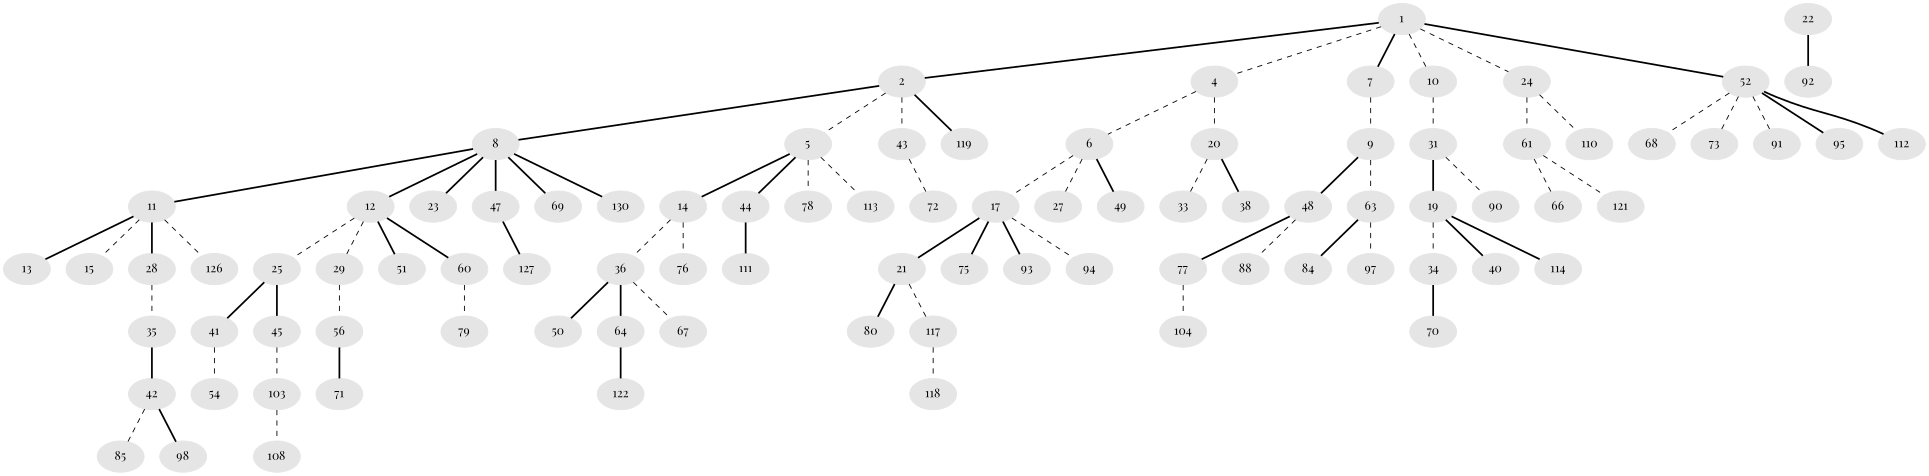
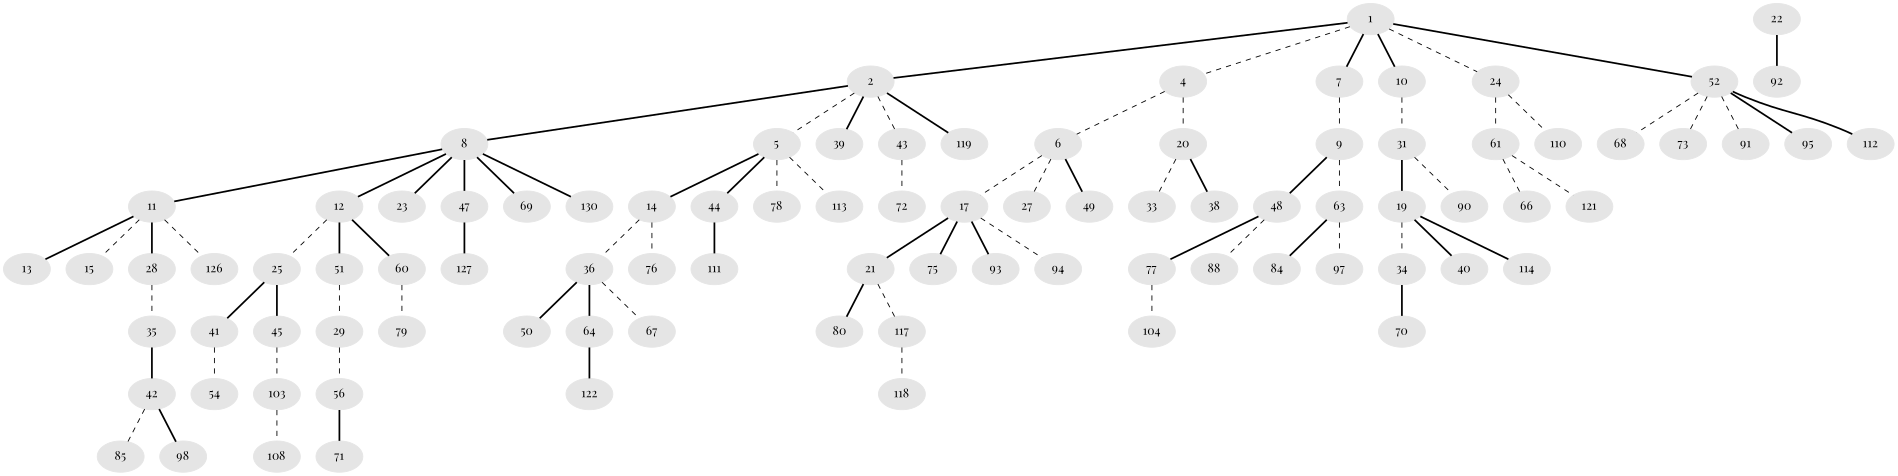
(1418, 50) -> (1386, 50)
none -> (839, 144)
(355, 238) -> (339, 300)
